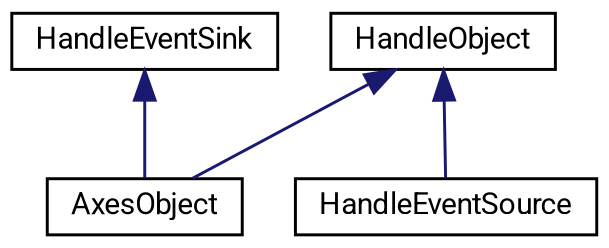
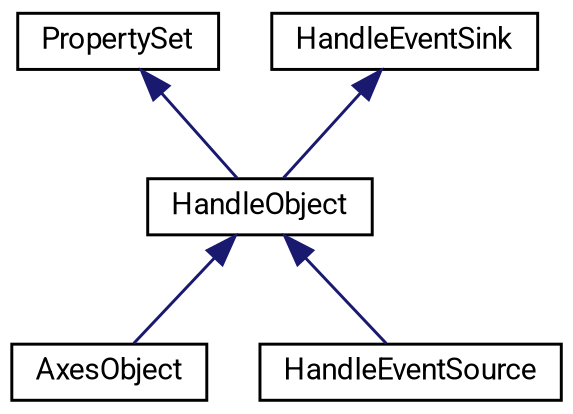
none -> (118, 41)
(145, 140) -> (322, 136)
